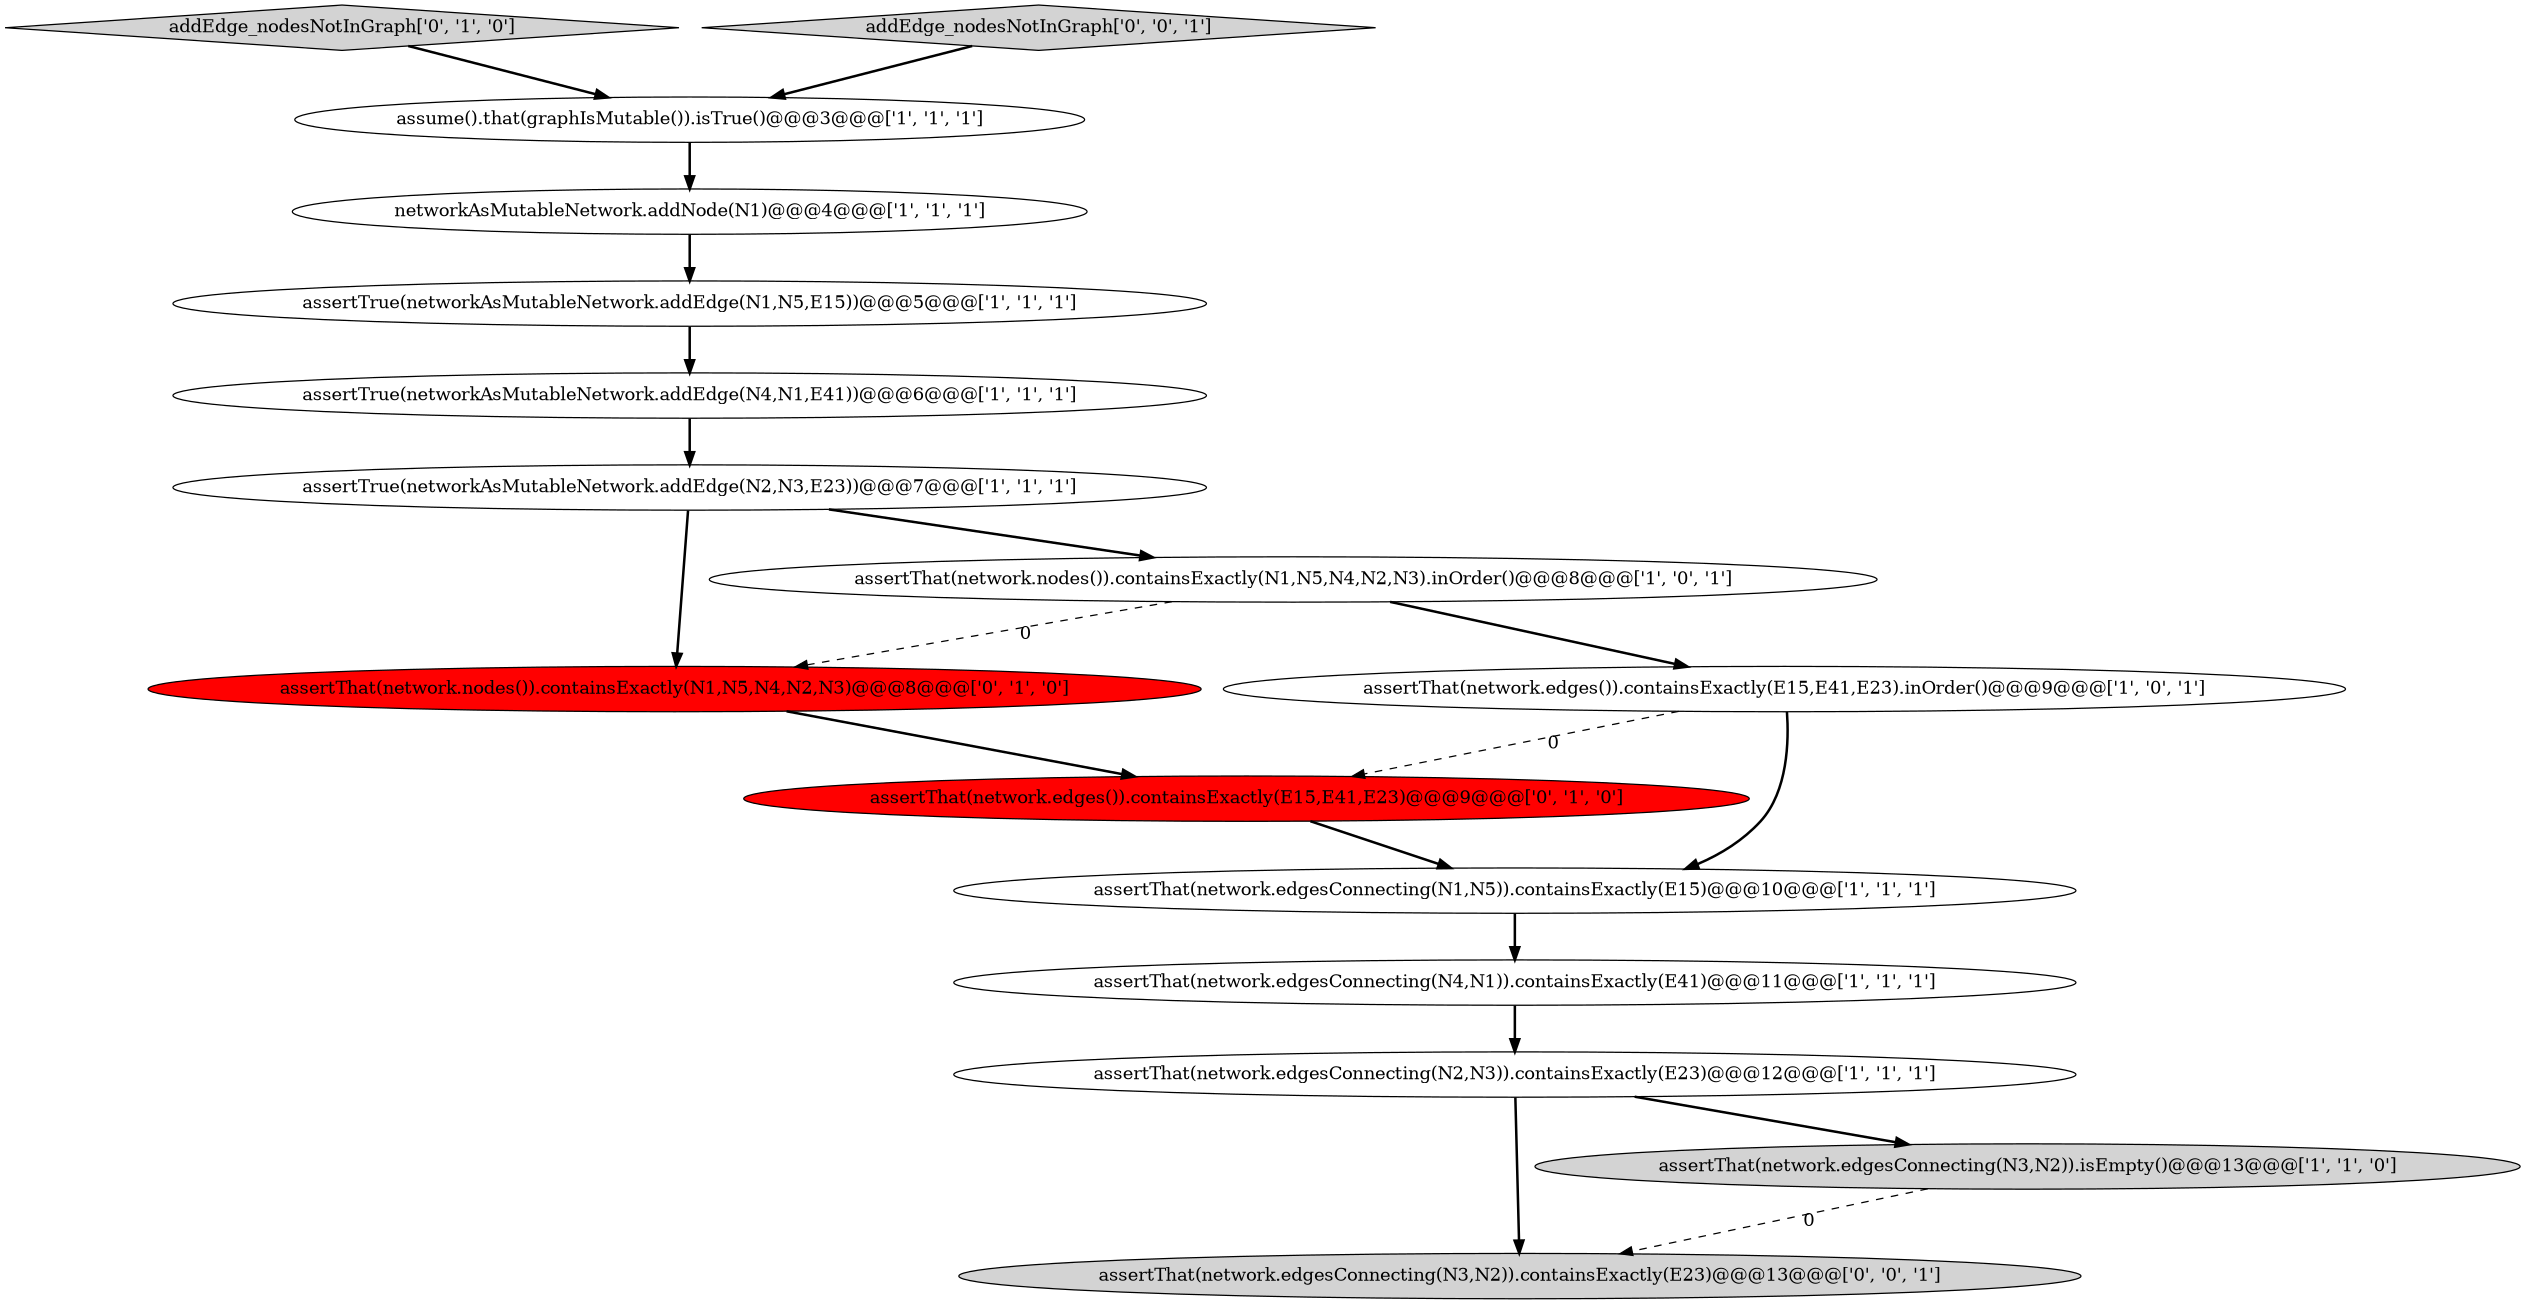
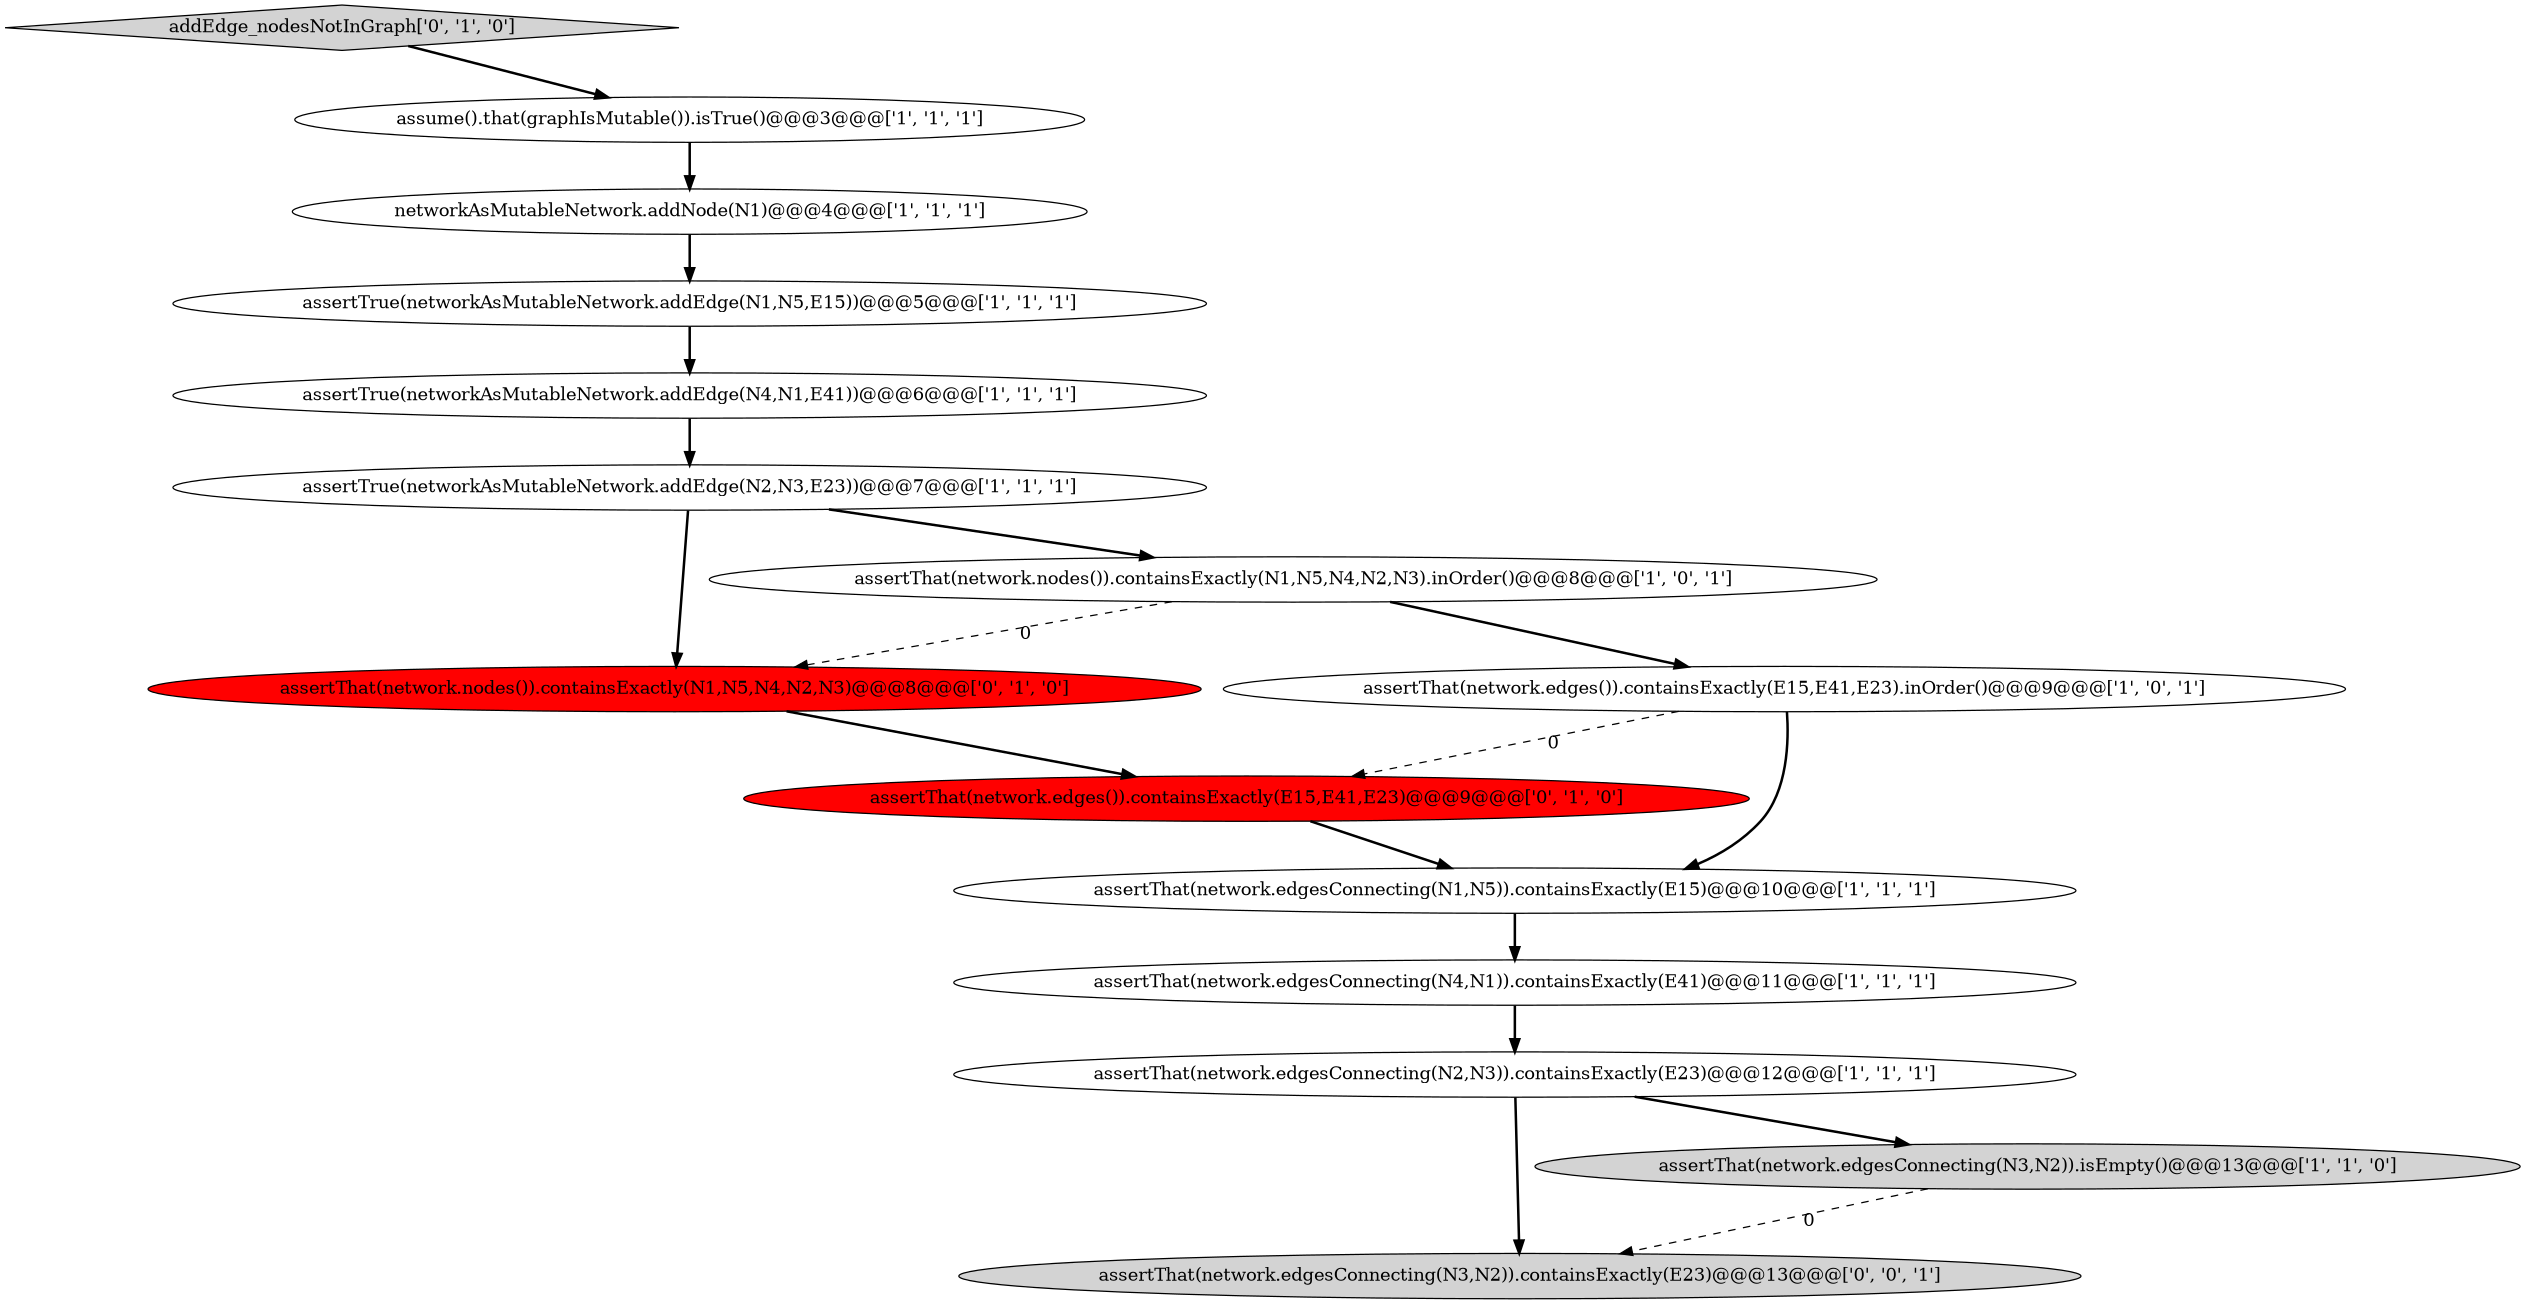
(1039, 28) -> none
